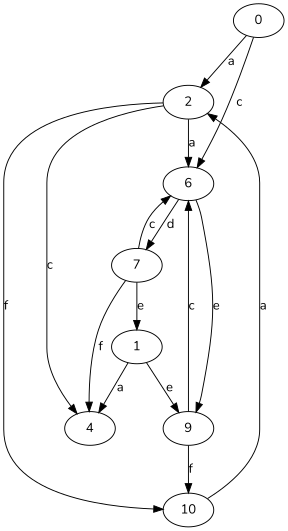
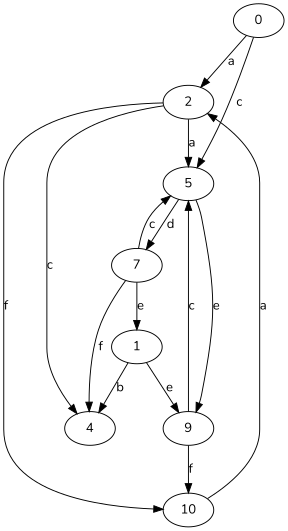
(188, 184) -> (188, 184)
(120, 388) -> (120, 388)
